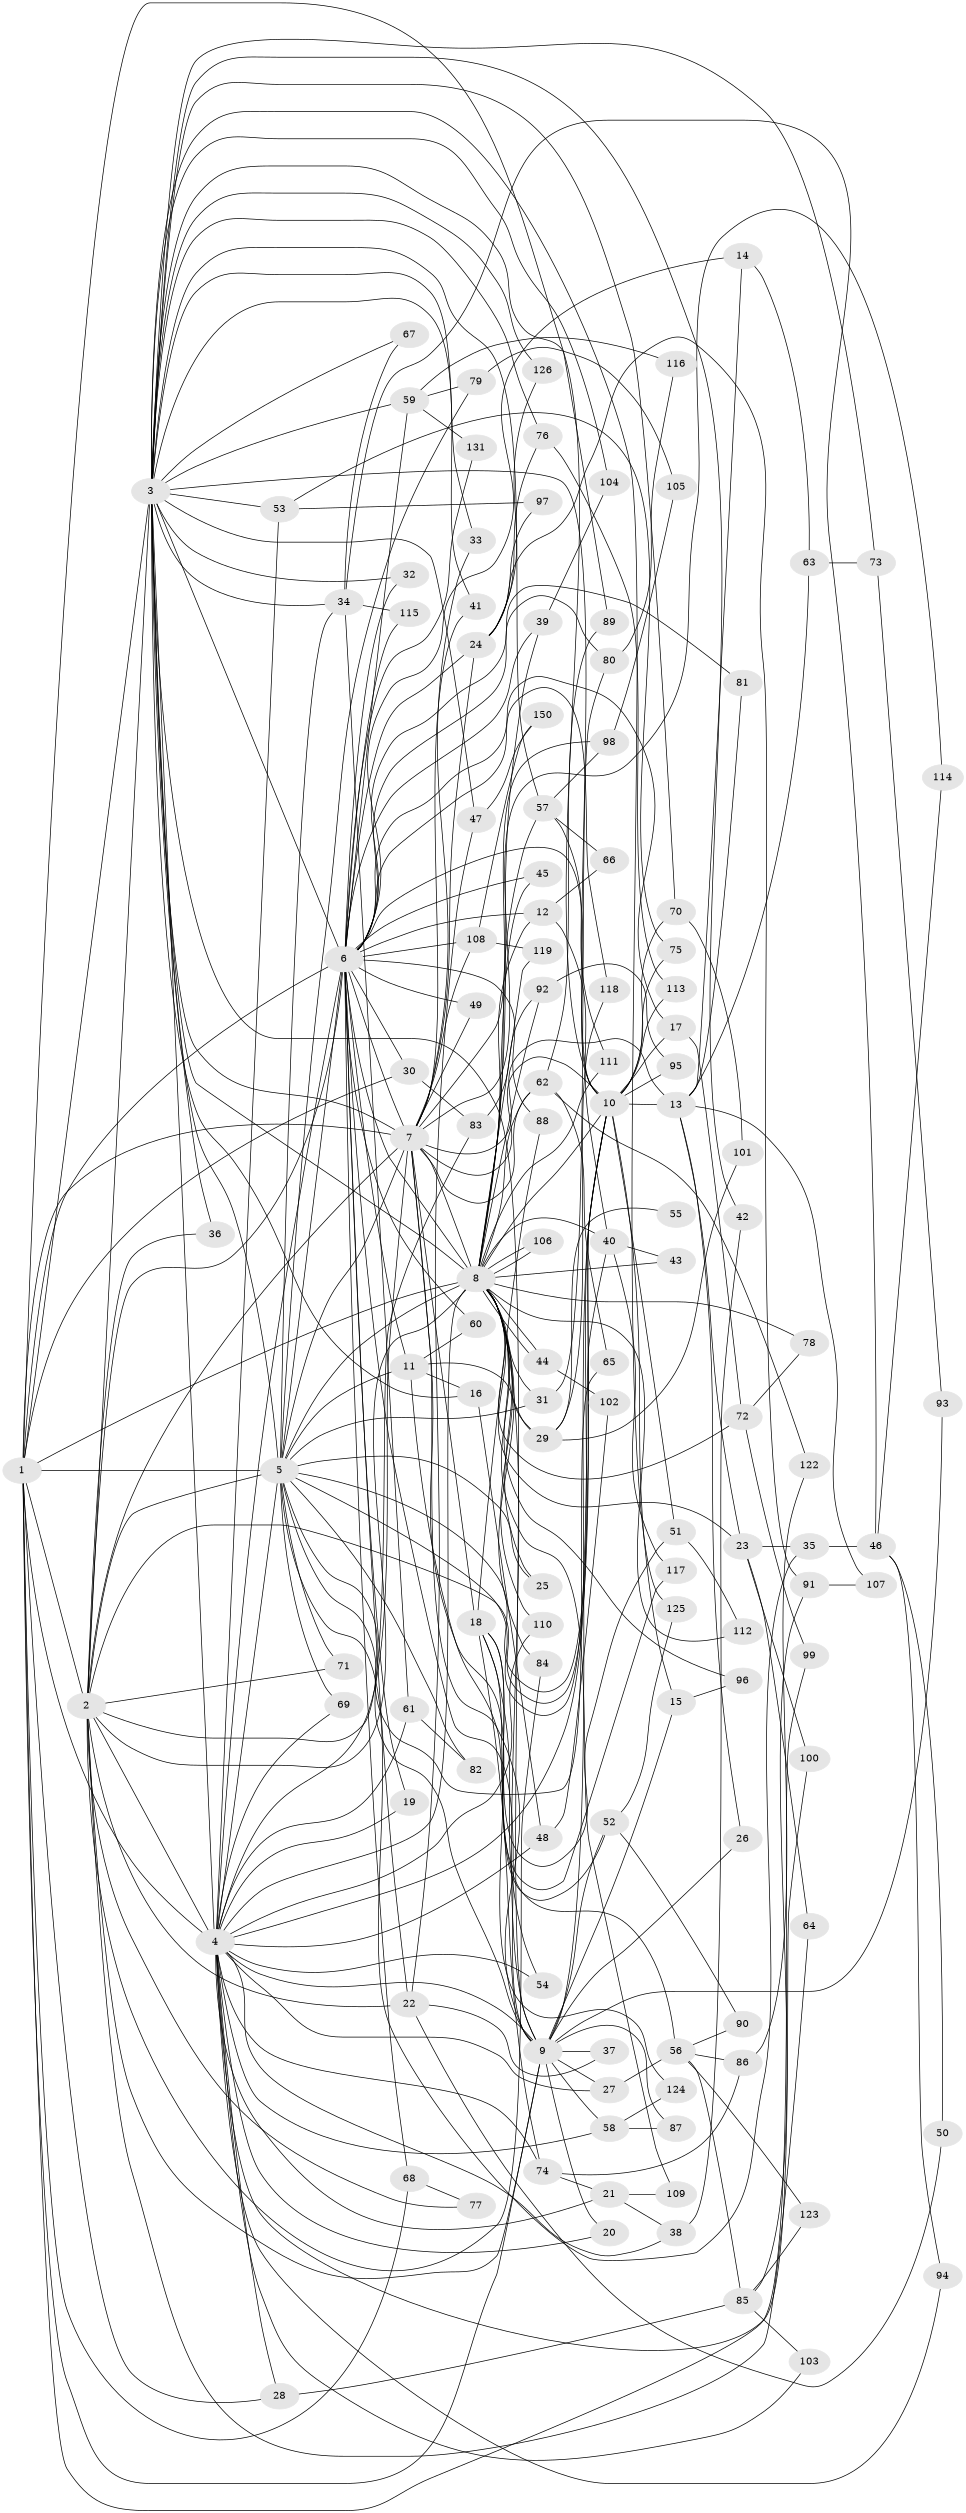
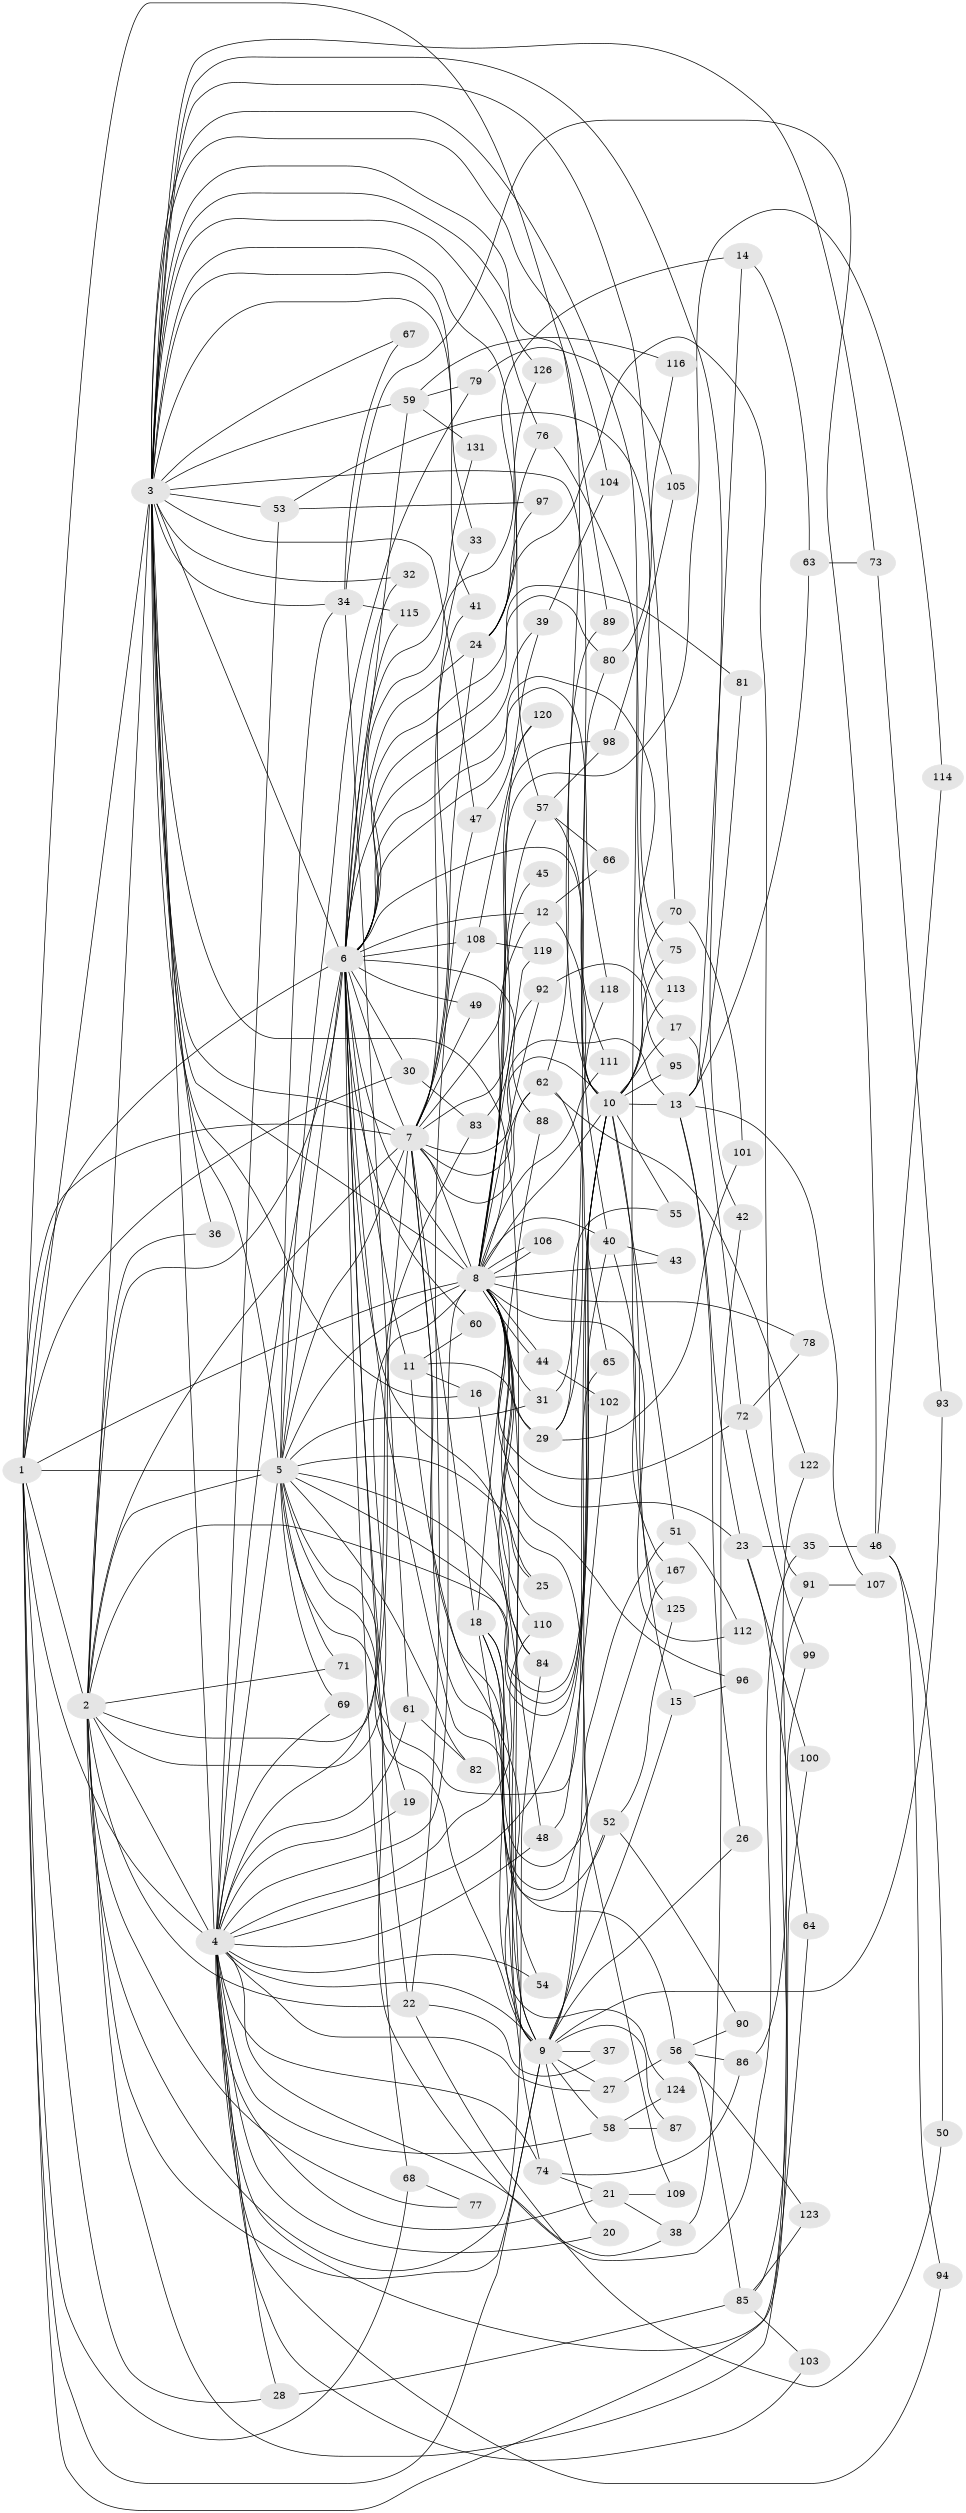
(543, 715) -> (543, 715)
(431, 905) -> (401, 1407)
none -> (643, 1159)
(329, 1403) -> none
(676, 1571) -> (676, 1571)
